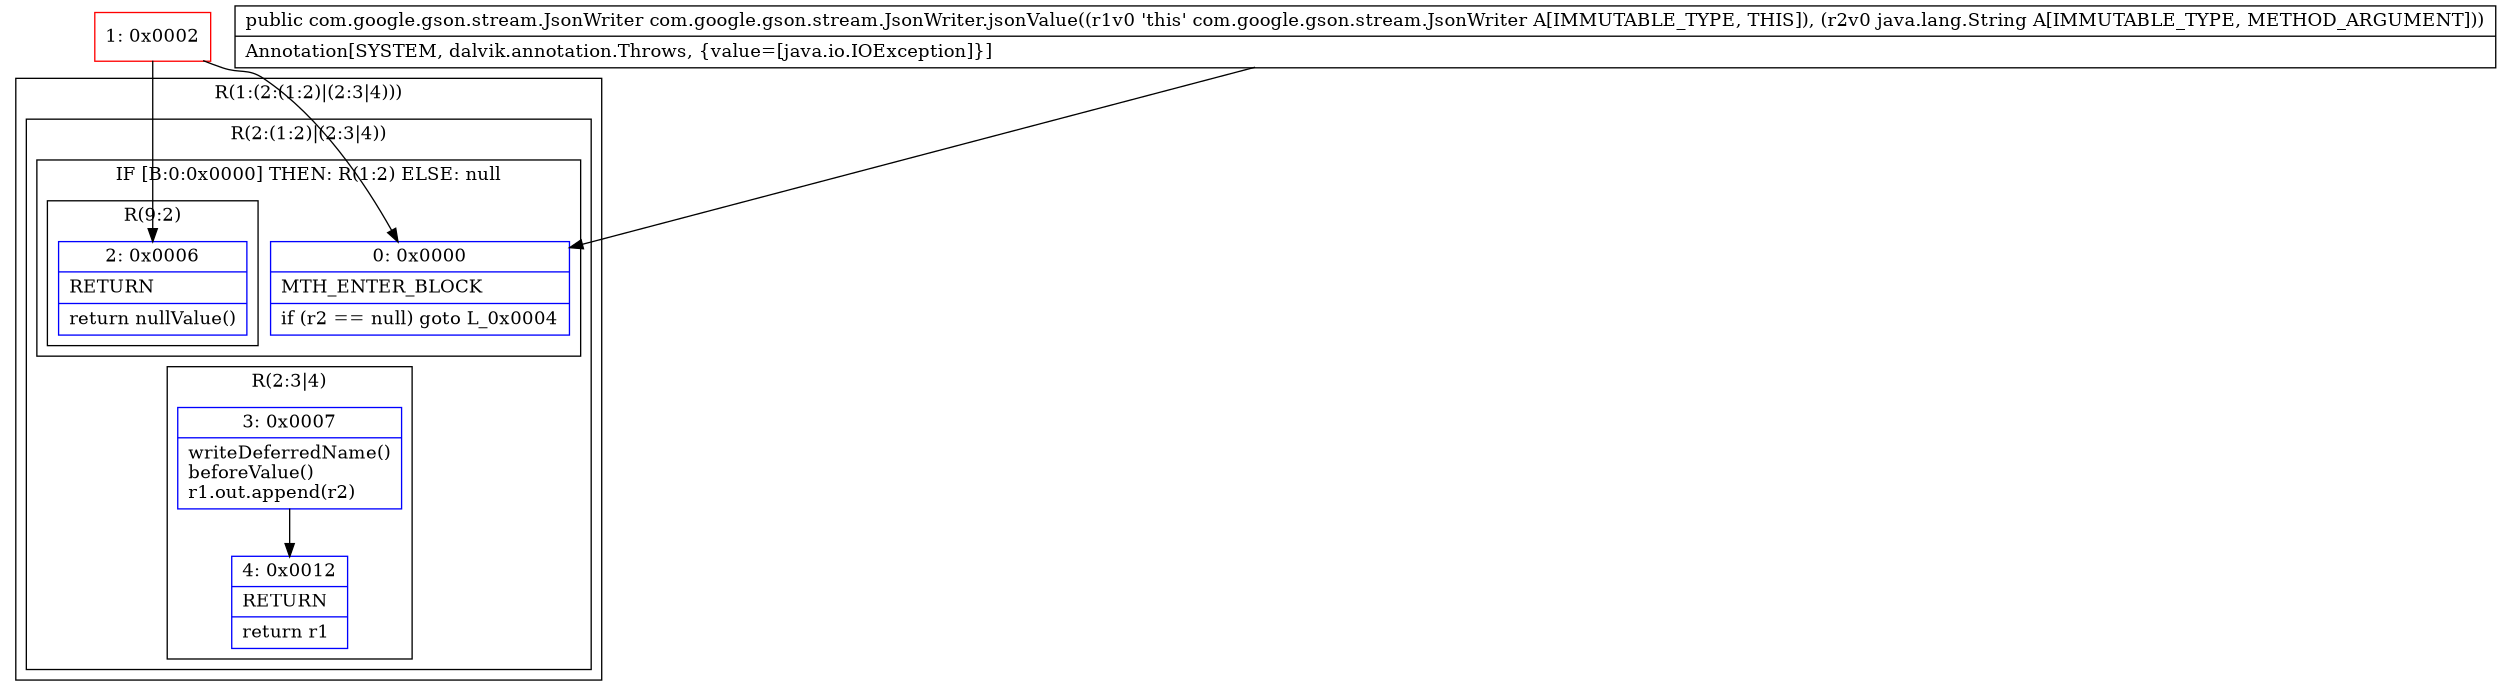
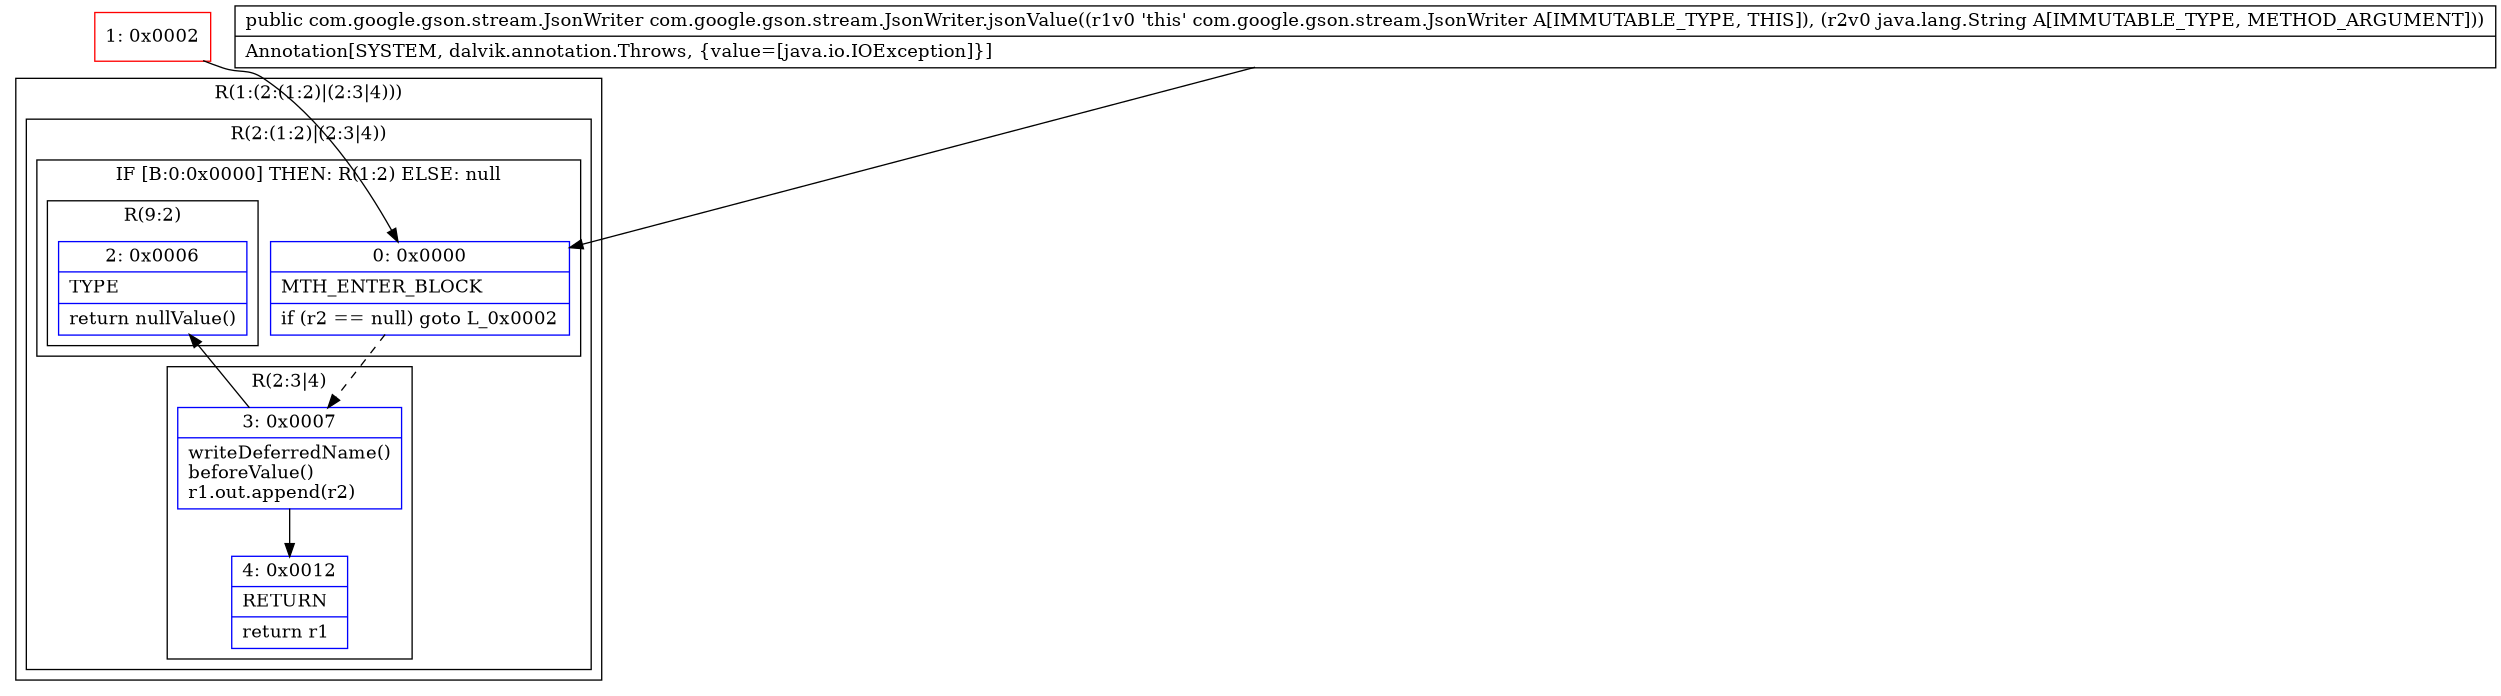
(153, 145) -> (224, 376)
(112, 287) -> (95, 287)
(420, 319) -> (420, 319)
none -> (353, 375)
